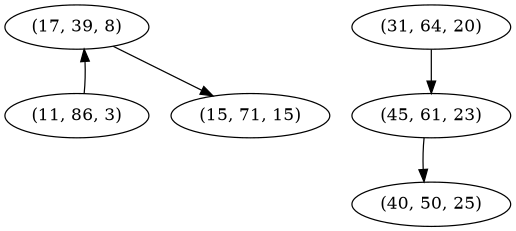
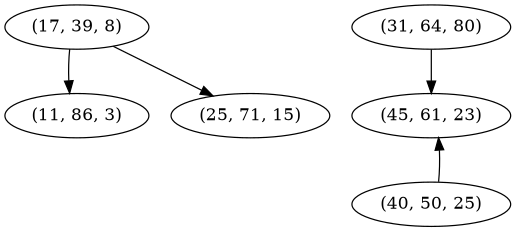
(431, 27) -> (431, 27)
(85, 77) -> (69, 65)
(250, 116) -> (250, 116)
(423, 154) -> (440, 166)
